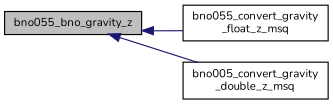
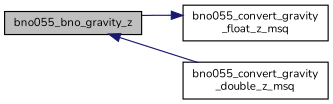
(168, 31) -> (156, 15)
(256, 81) -> (256, 81)
